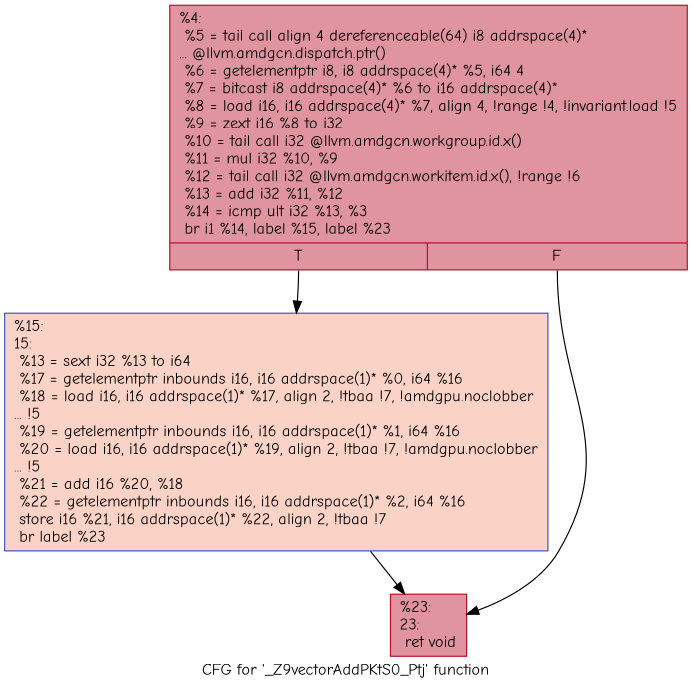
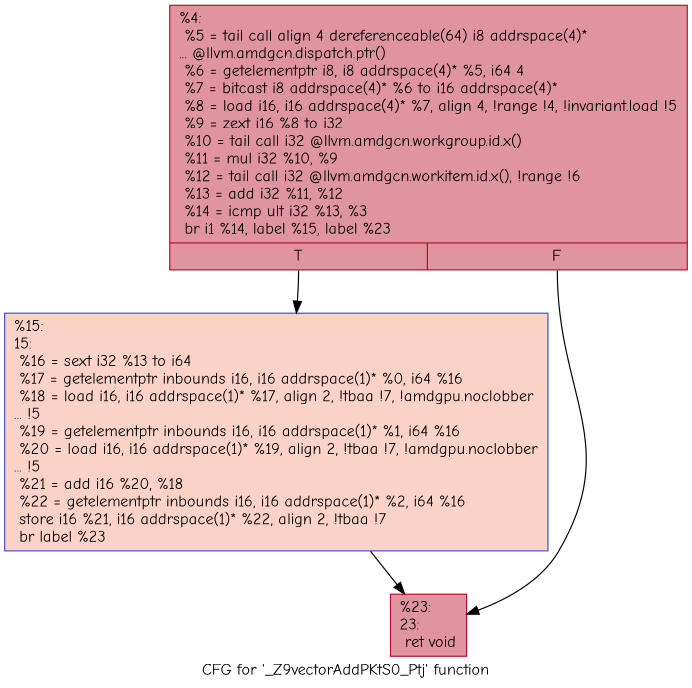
(102, 361) -> (103, 361)
